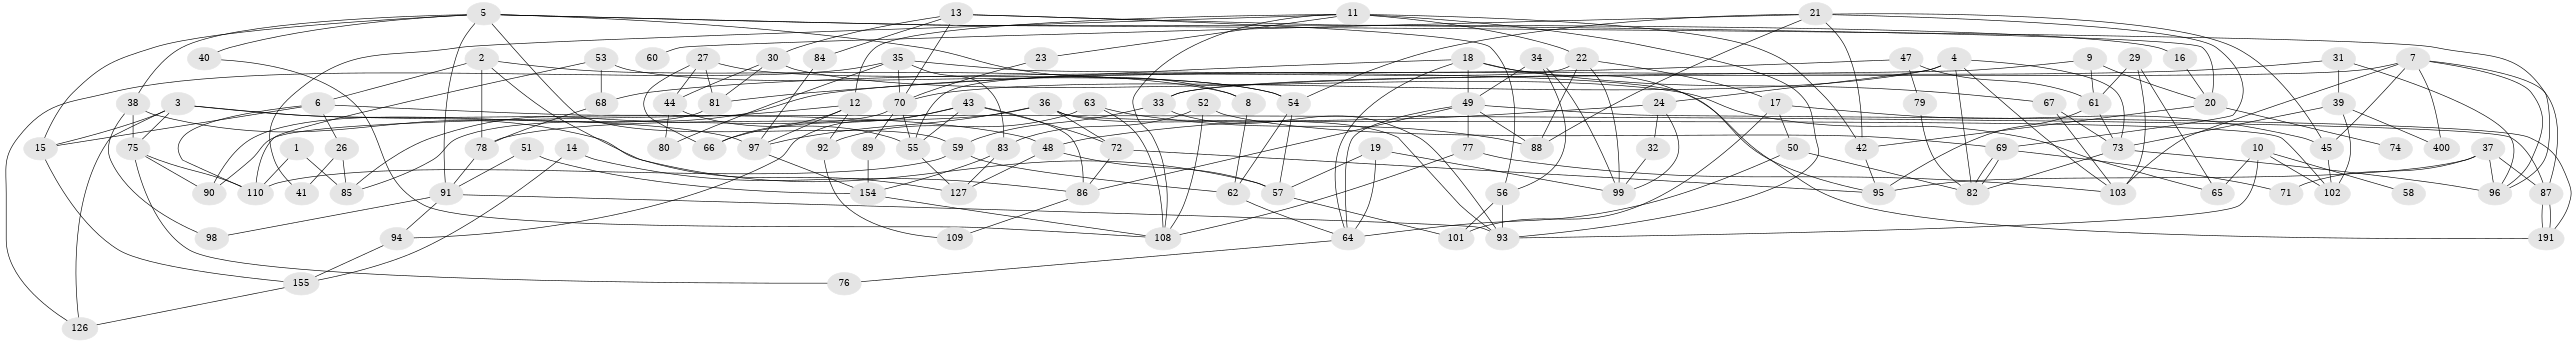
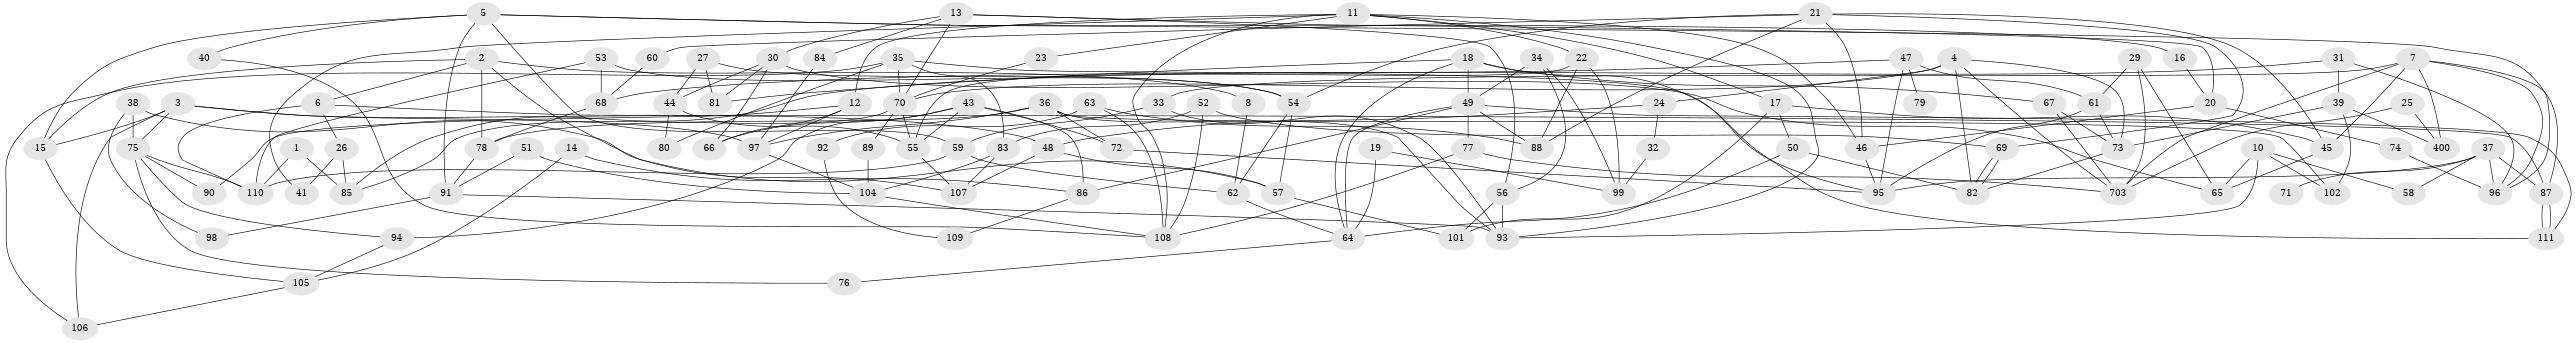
(291, 25) -> none
(907, 46) -> none
(2090, 59) -> none
(1701, 80) -> (1569, 41)
none -> (627, 81)
none -> (2407, 104)
(644, 106) -> (744, 105)
(447, 118) -> none
(179, 126) -> (248, 70)
(839, 126) -> none
none -> (1890, 132)
(1862, 149) -> (1862, 149)
(1932, 155) -> none
(1675, 161) -> none
(2329, 166) -> (2272, 171)
(2298, 167) -> (2441, 170)
(2151, 168) -> none
none -> (2451, 170)
(1100, 171) -> none
(1327, 171) -> none
(868, 194) -> (868, 194)
(959, 194) -> (959, 194)
(2118, 194) -> (2118, 194)
(422, 216) -> (250, 222)
(2546, 239) -> (2546, 239)
(301, 284) -> (301, 284)
(80, 329) -> (80, 329)
